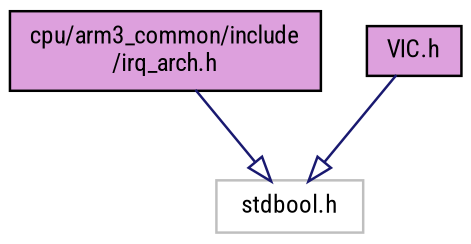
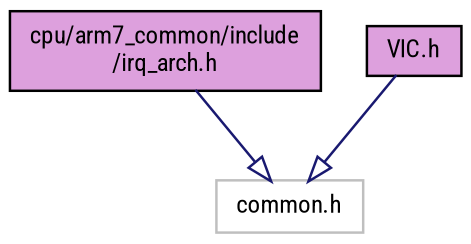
(165, 51) -> (165, 51)
(290, 206) -> (290, 206)
